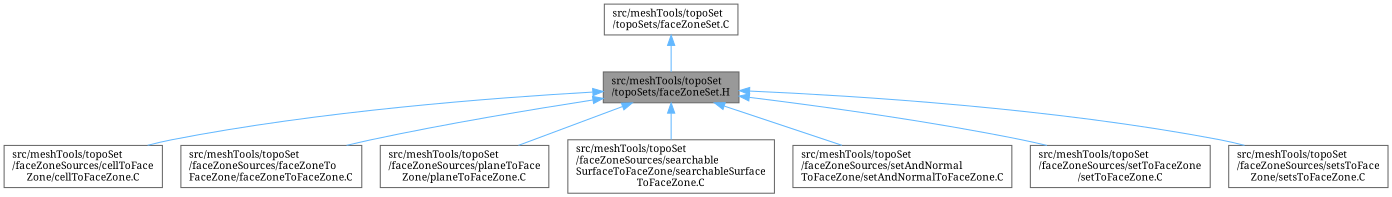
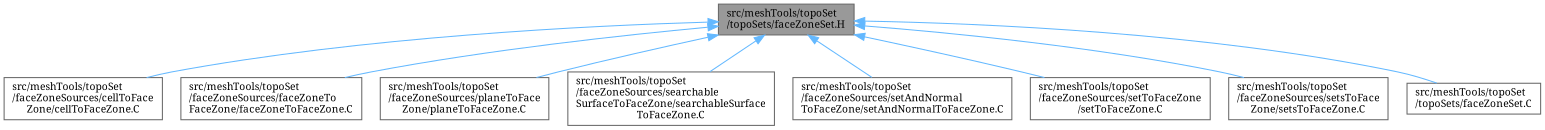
(671, 59) -> (1153, 37)
